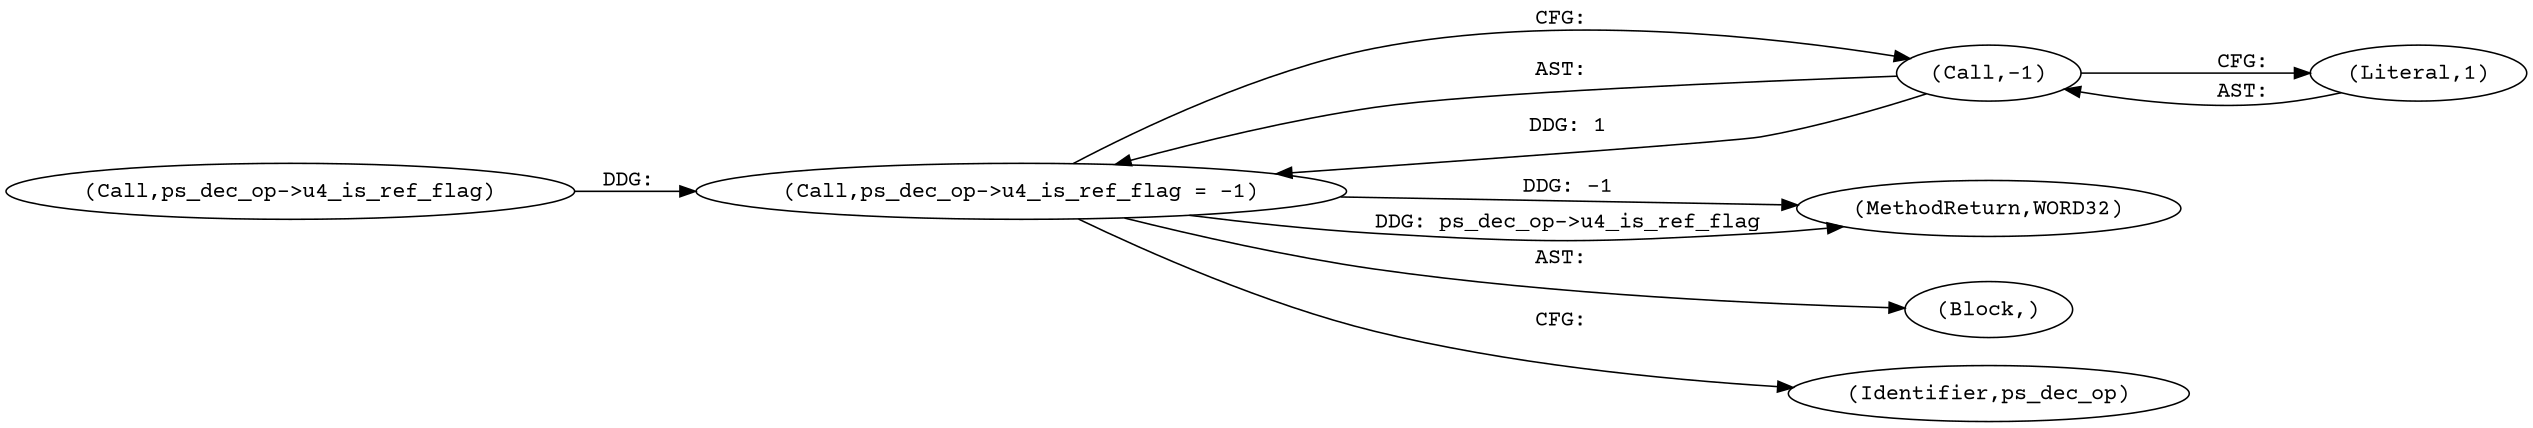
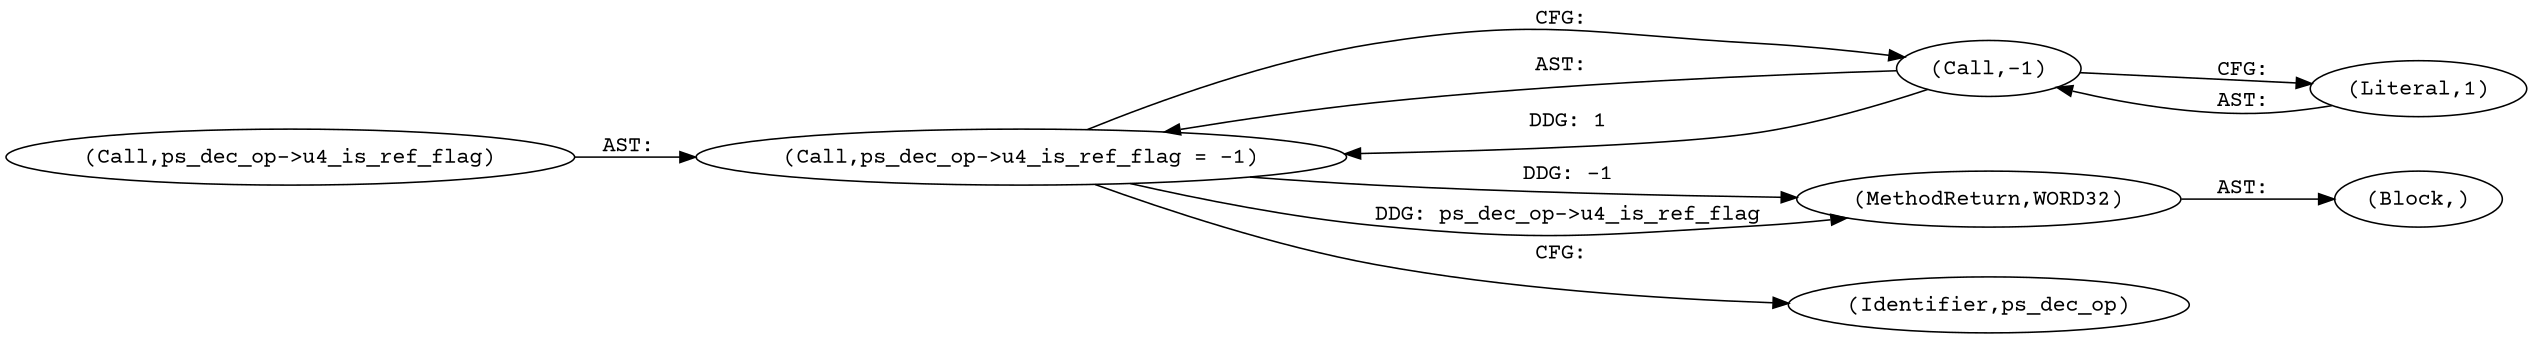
(635, 180) -> (635, 145)
(1504, 284) -> (2250, 199)
